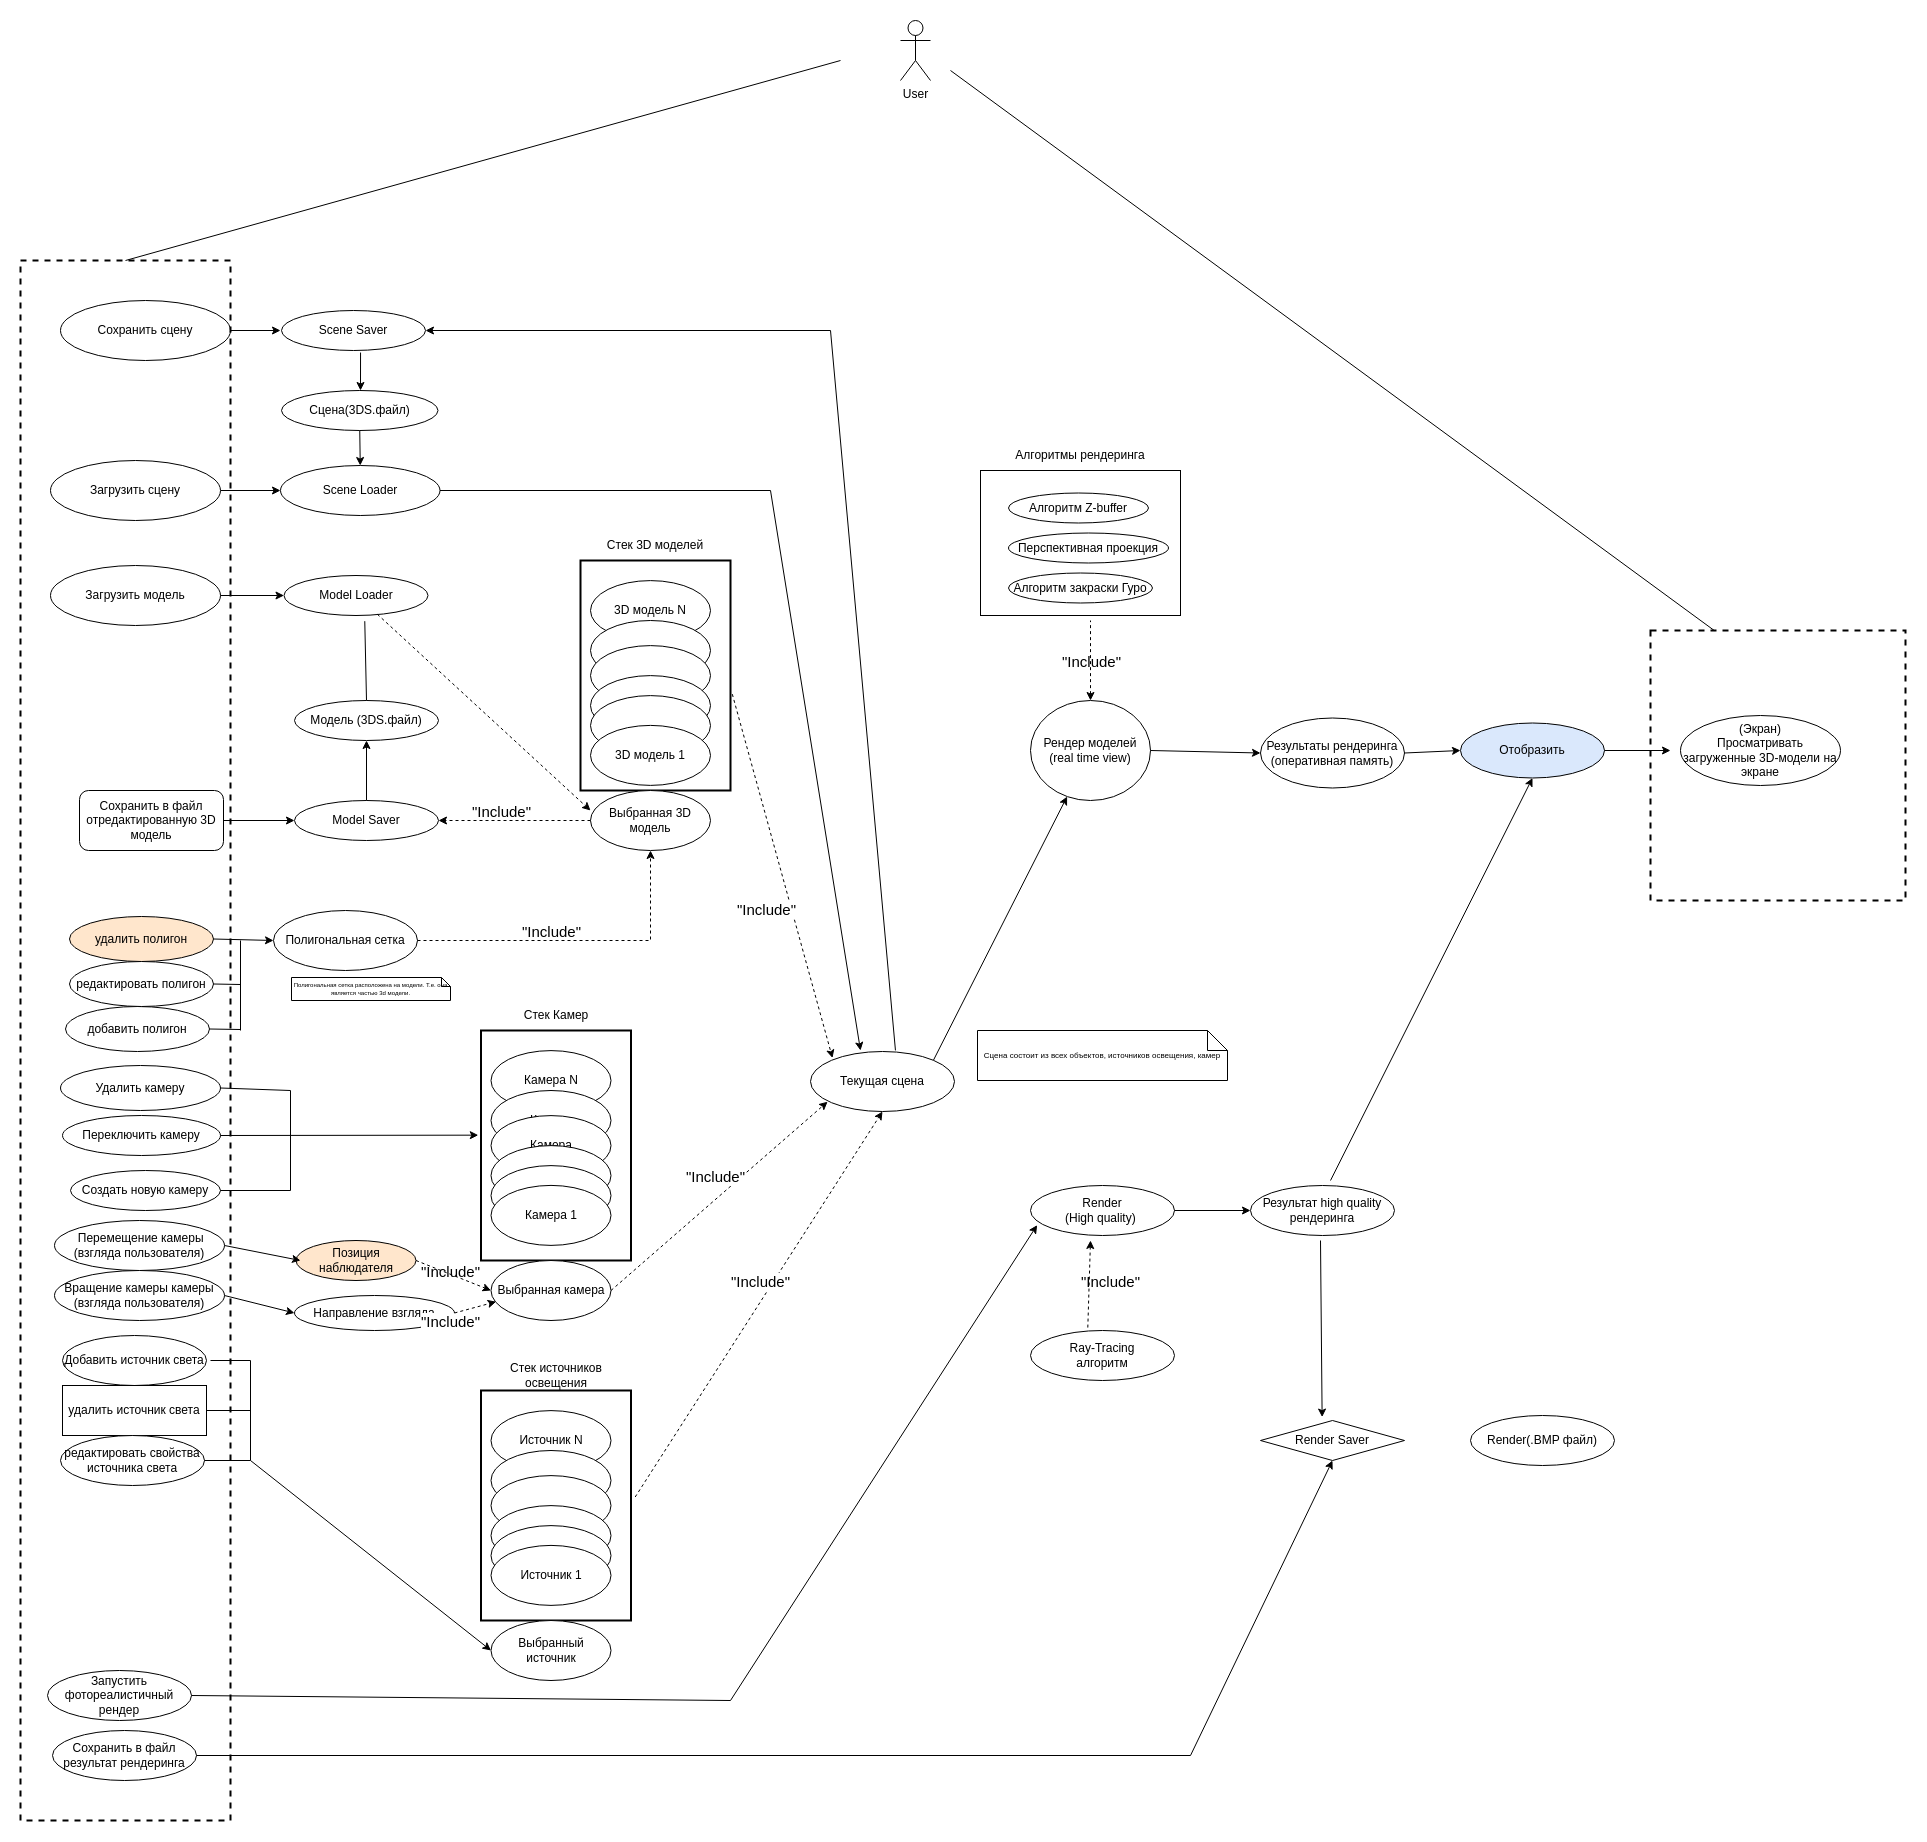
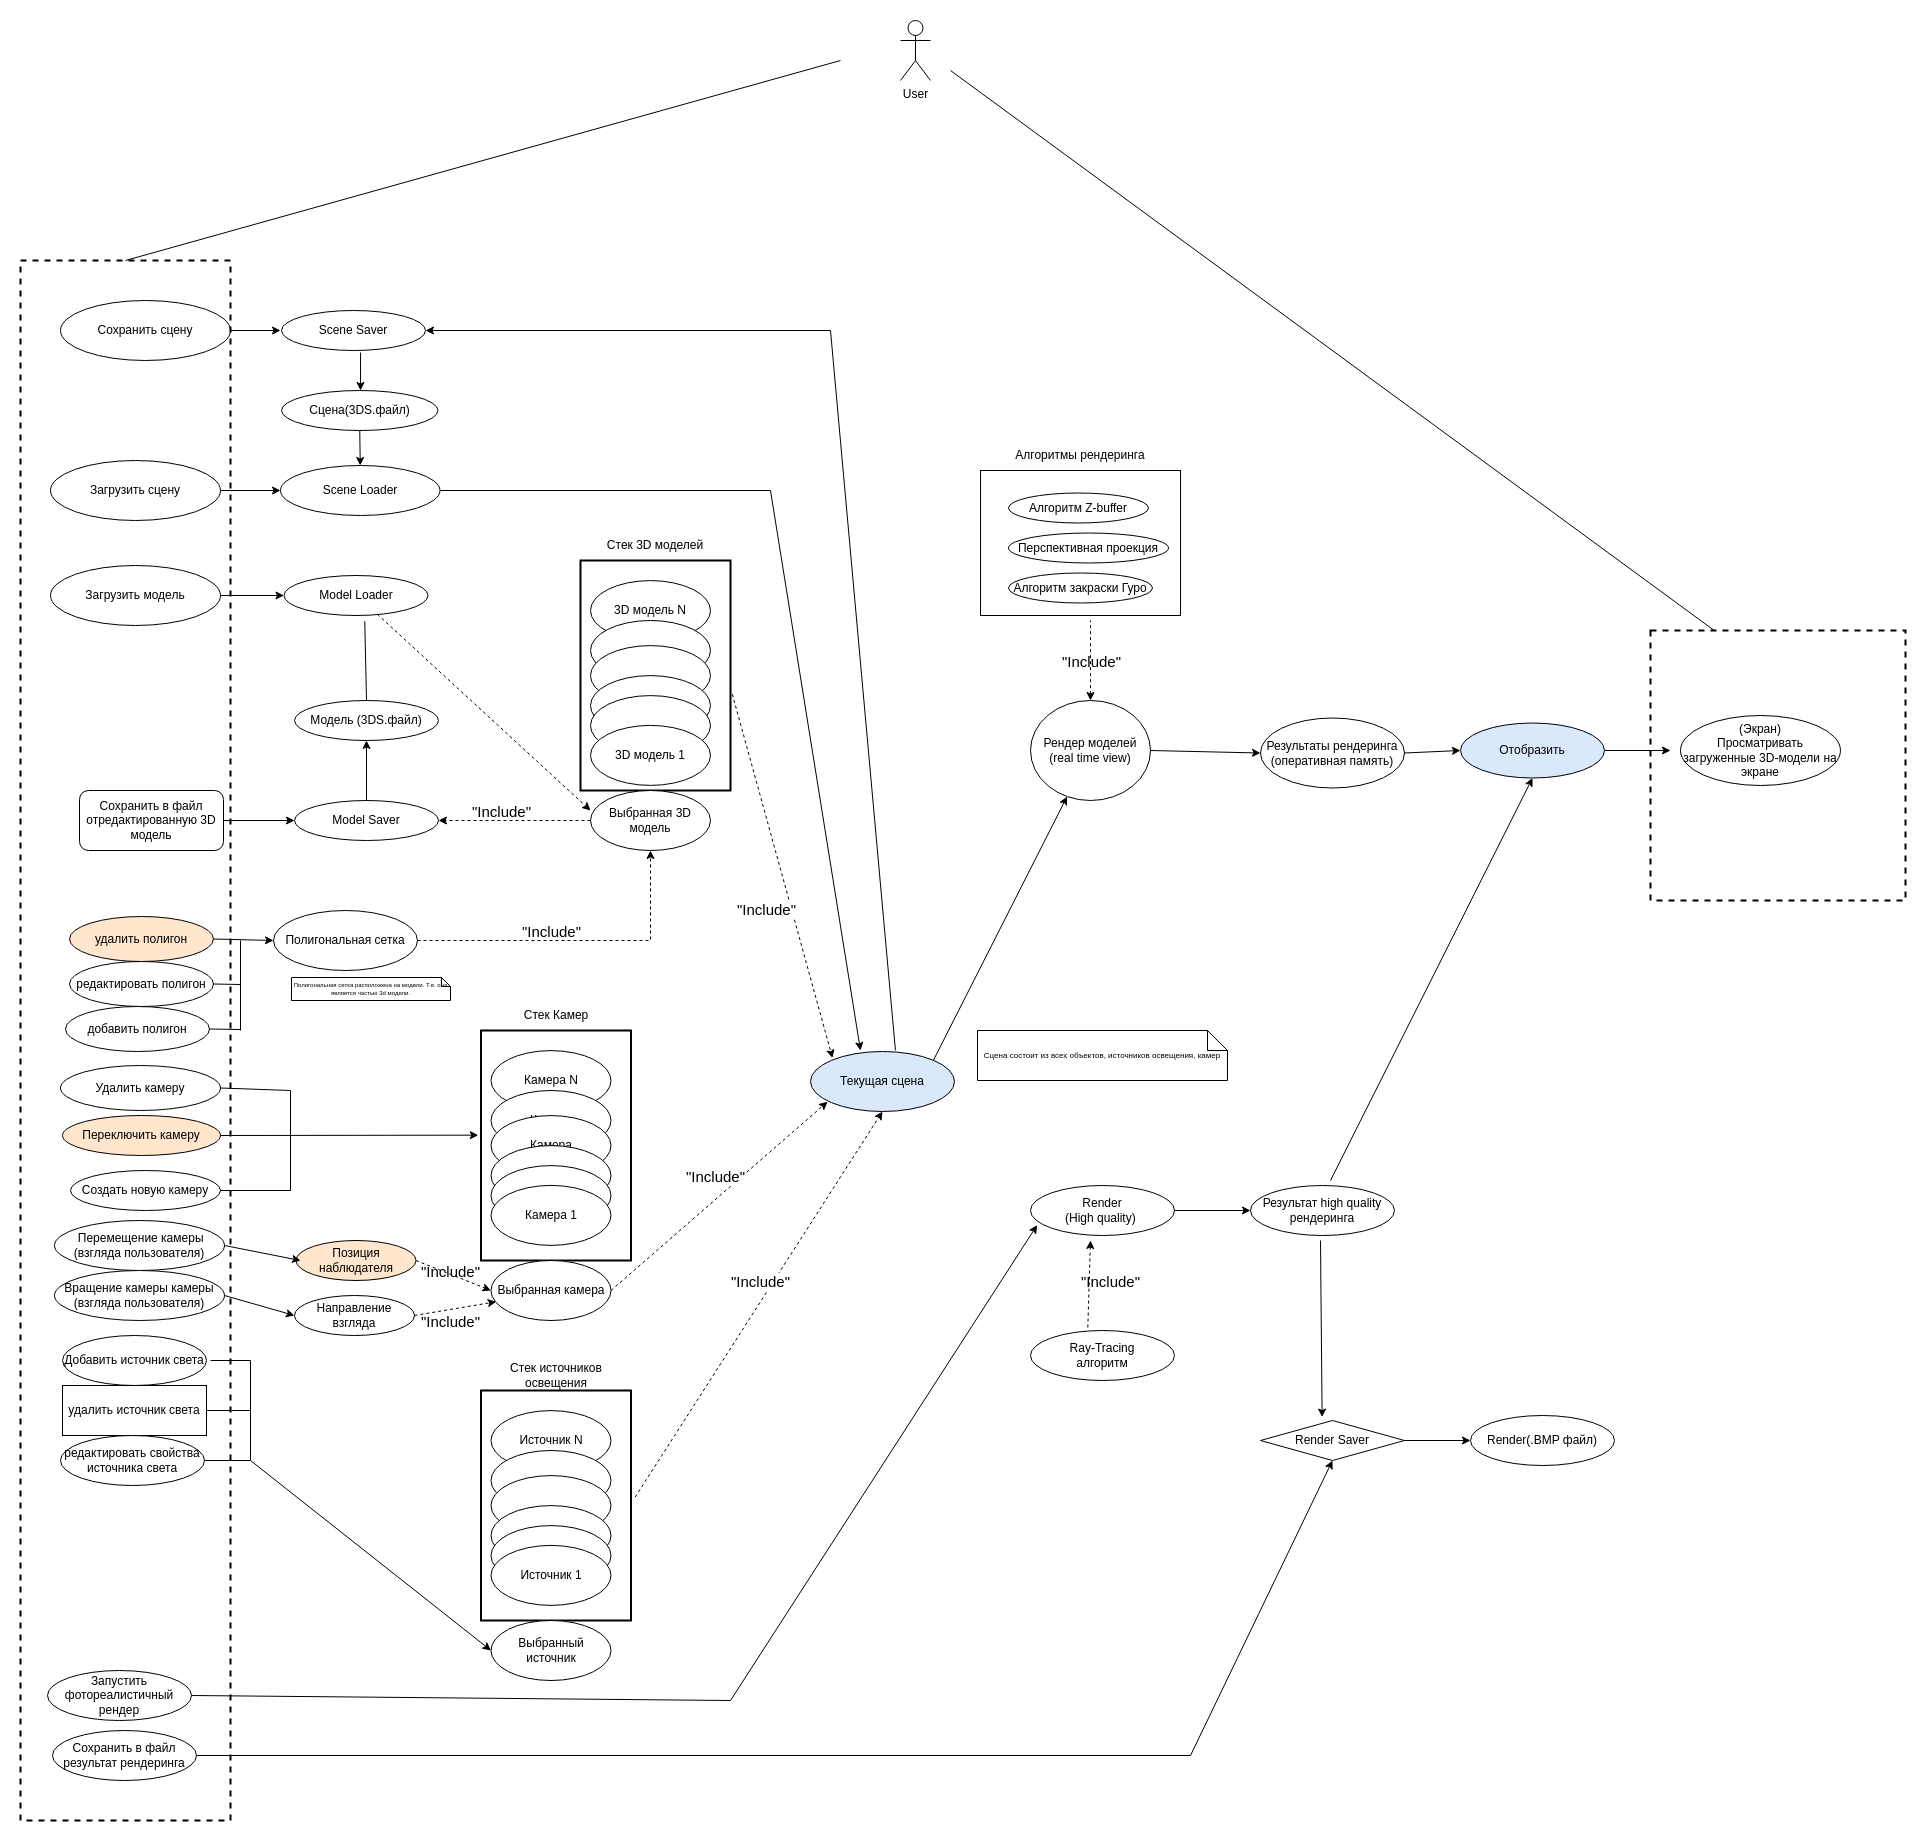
(883, 1082) -> (883, 1082)
(142, 1136) -> (142, 1136)
(375, 1313) -> (355, 1316)
none -> (1434, 1441)
